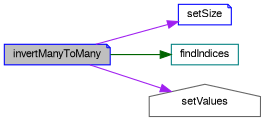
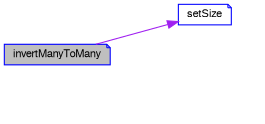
(205, 55) -> none
(205, 102) -> none
